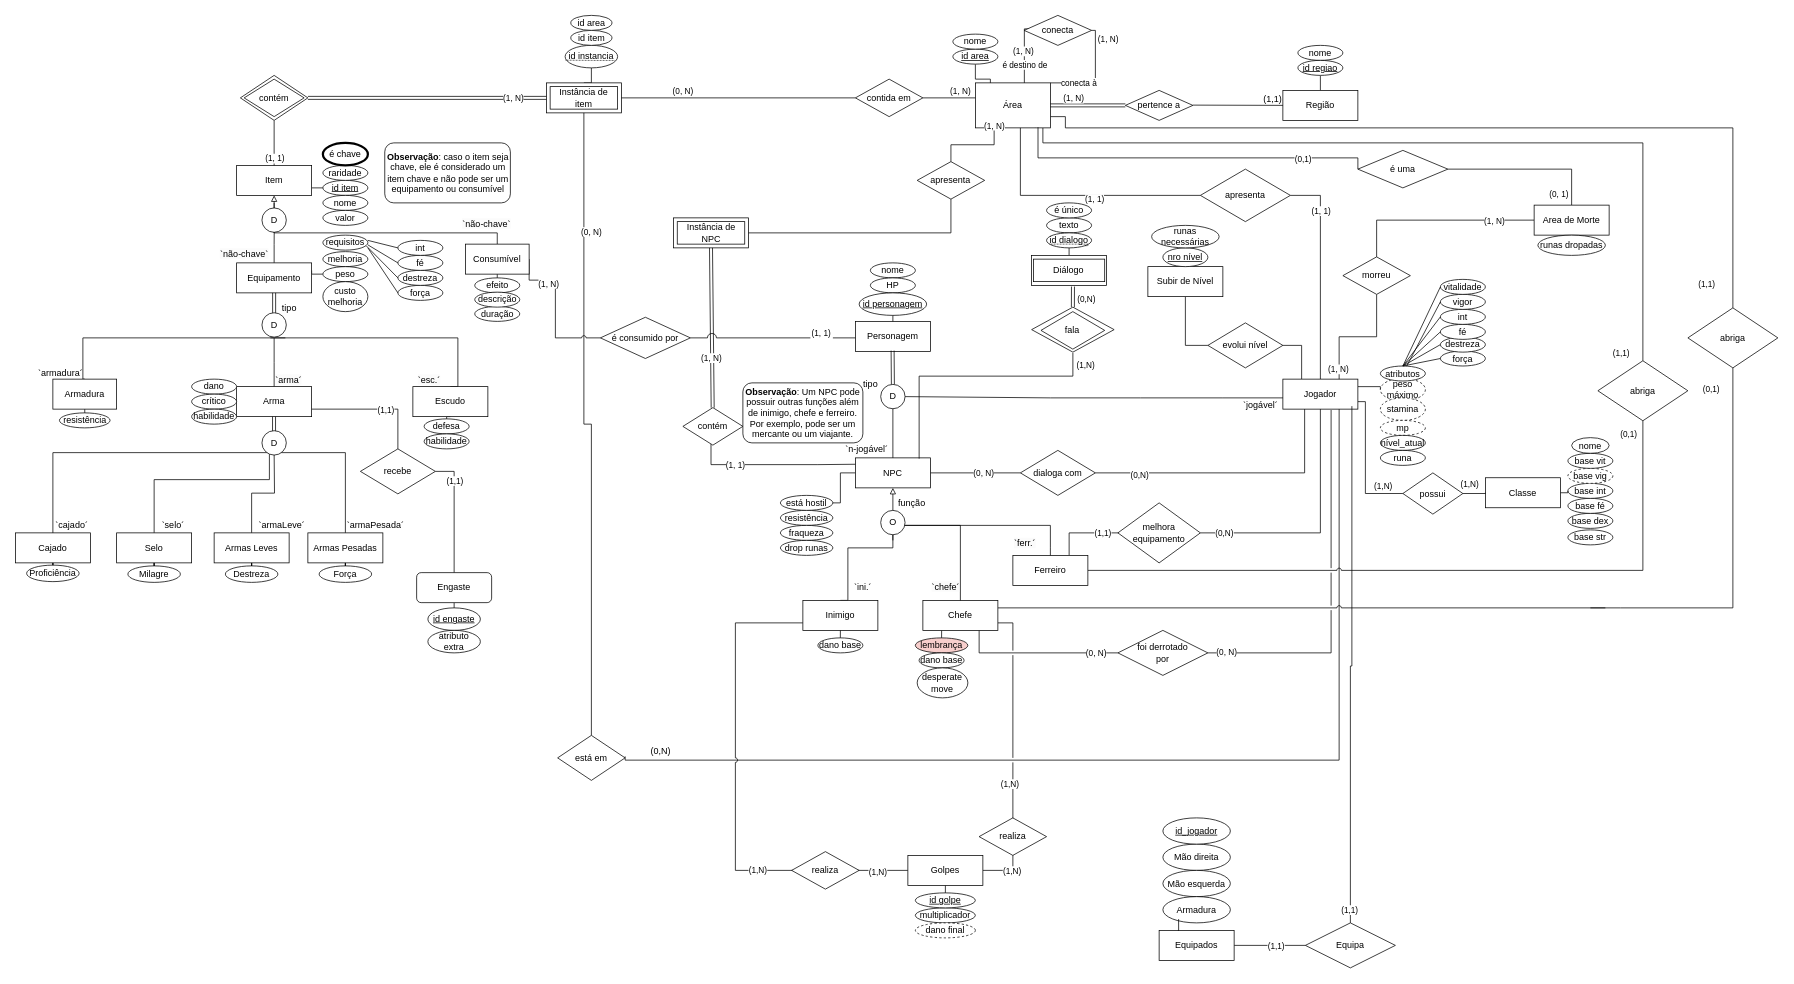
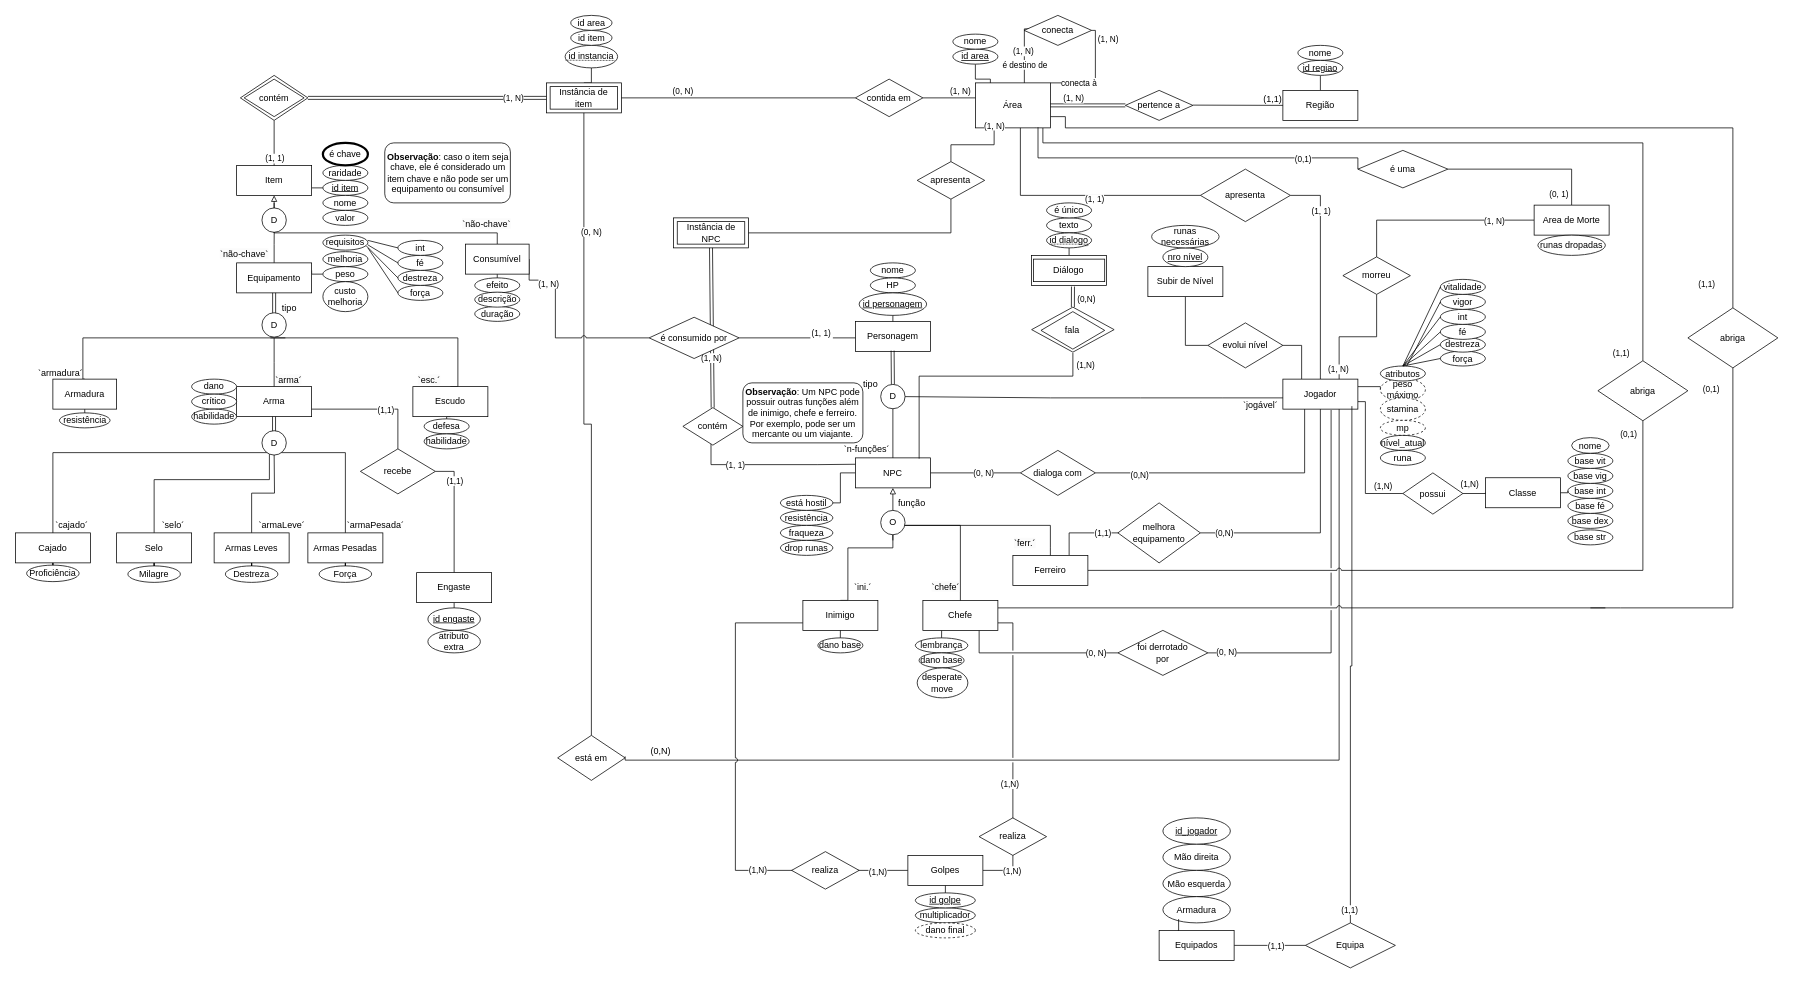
(645, 338) -> (694, 338)
(867, 449) -> (867, 449)
(1590, 476) -> (1590, 476)
(454, 588) -> (454, 588)
(942, 645) -> (942, 645)
